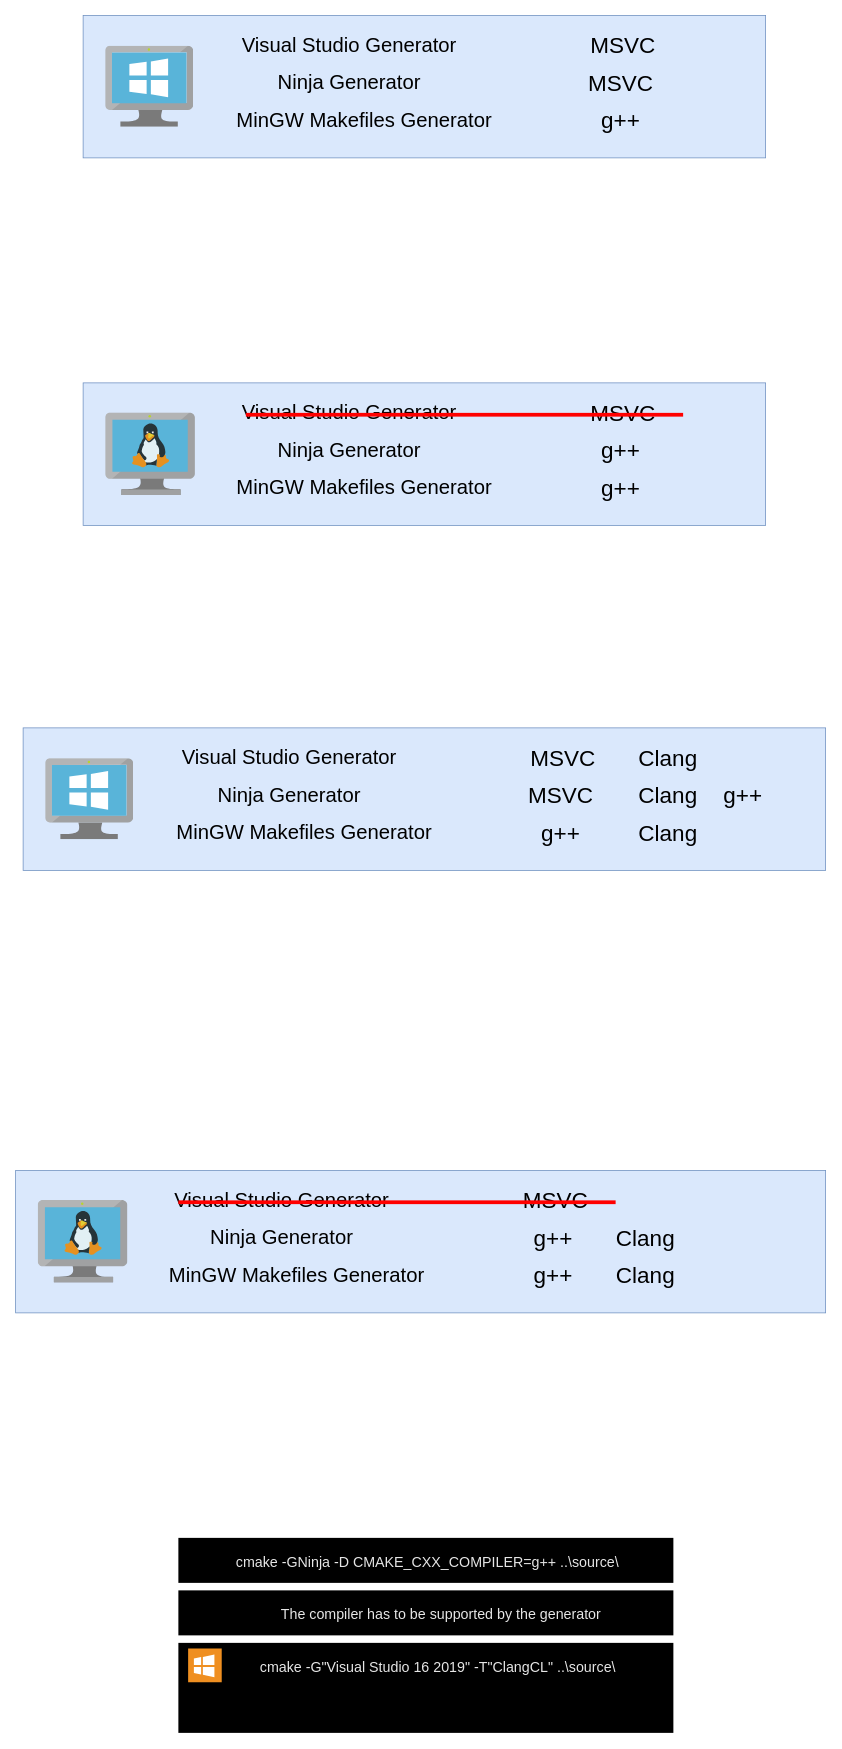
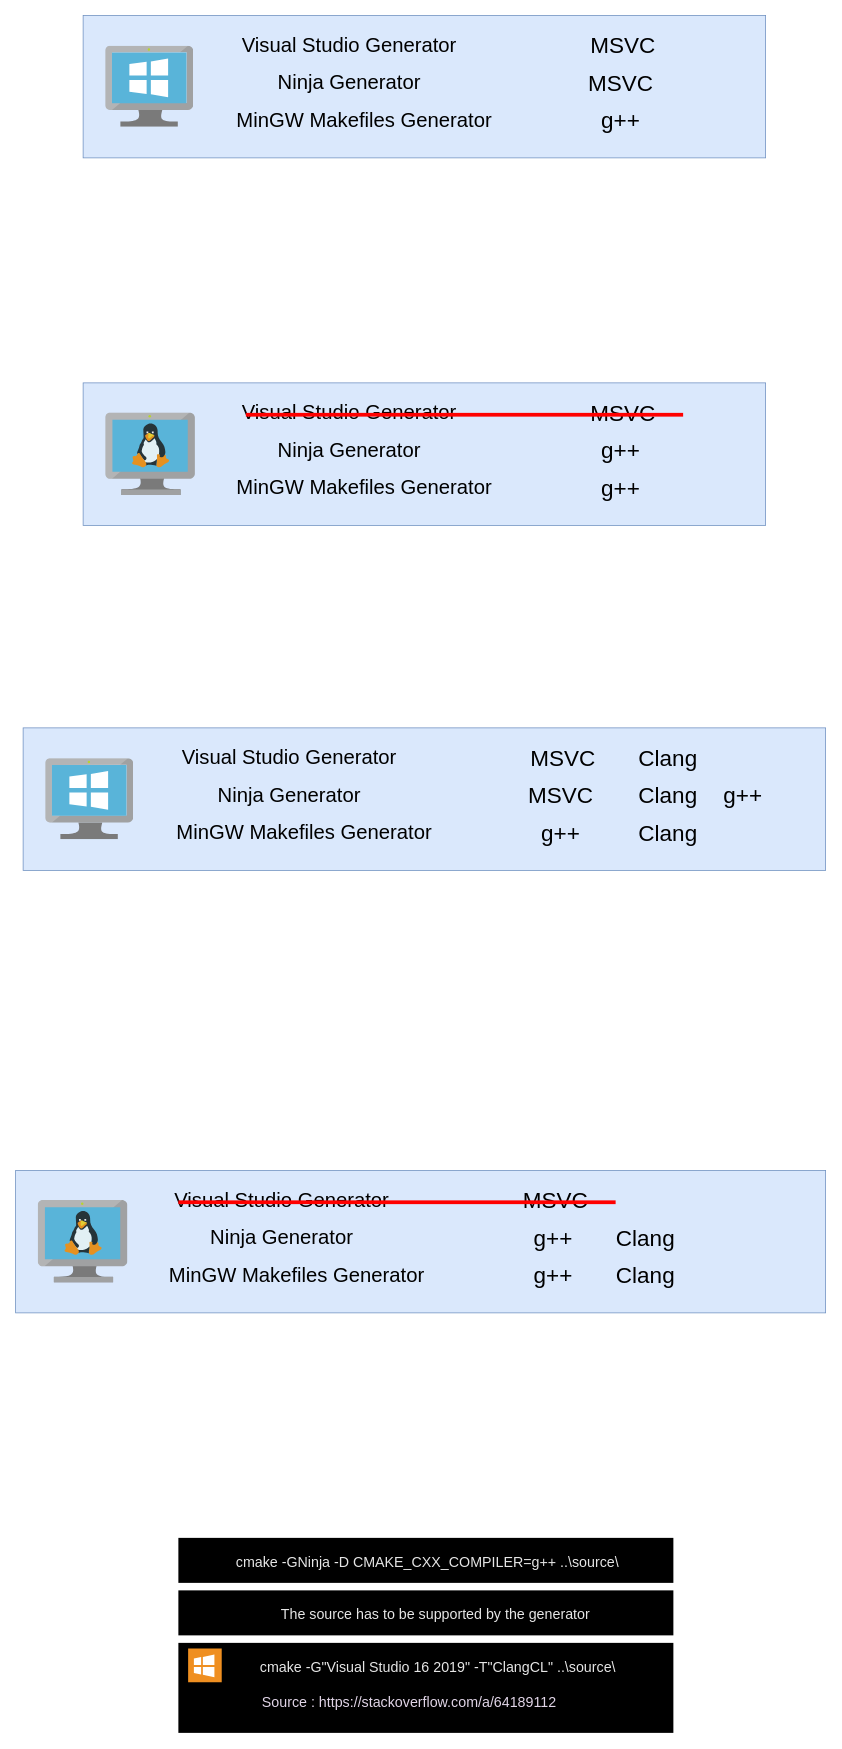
(393, 1612) -> (390, 1612)
none -> (409, 1703)
